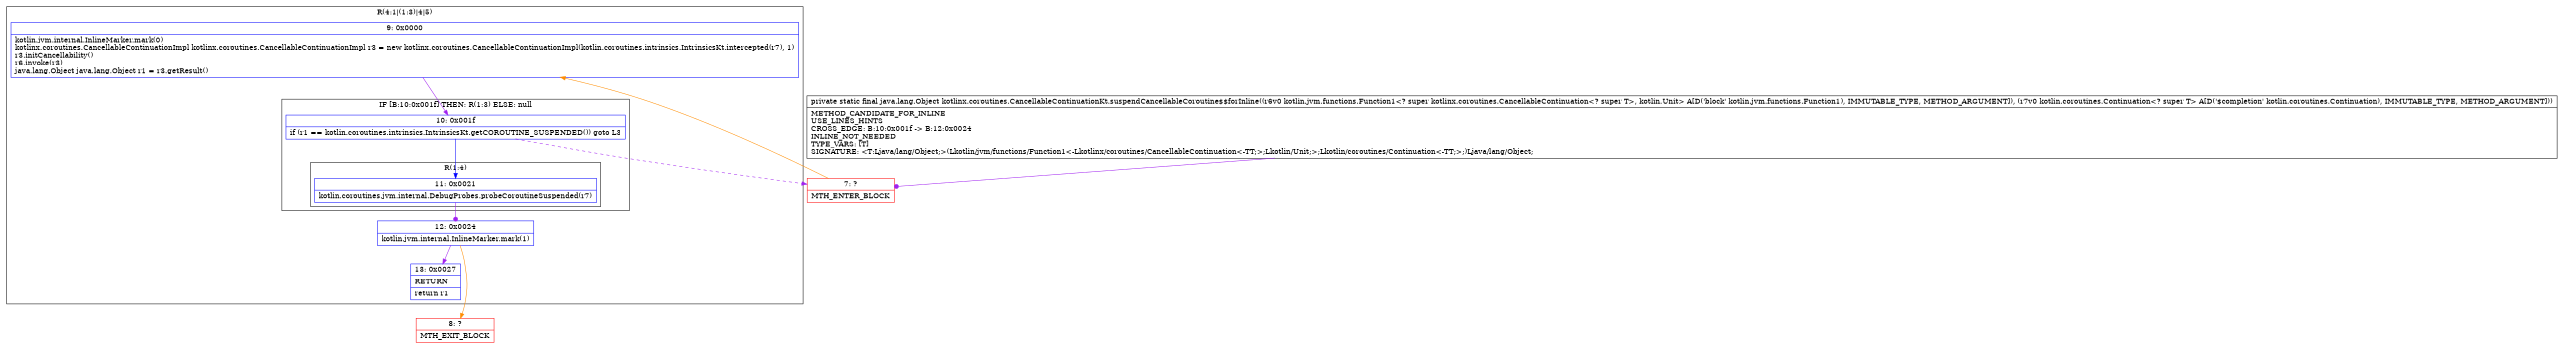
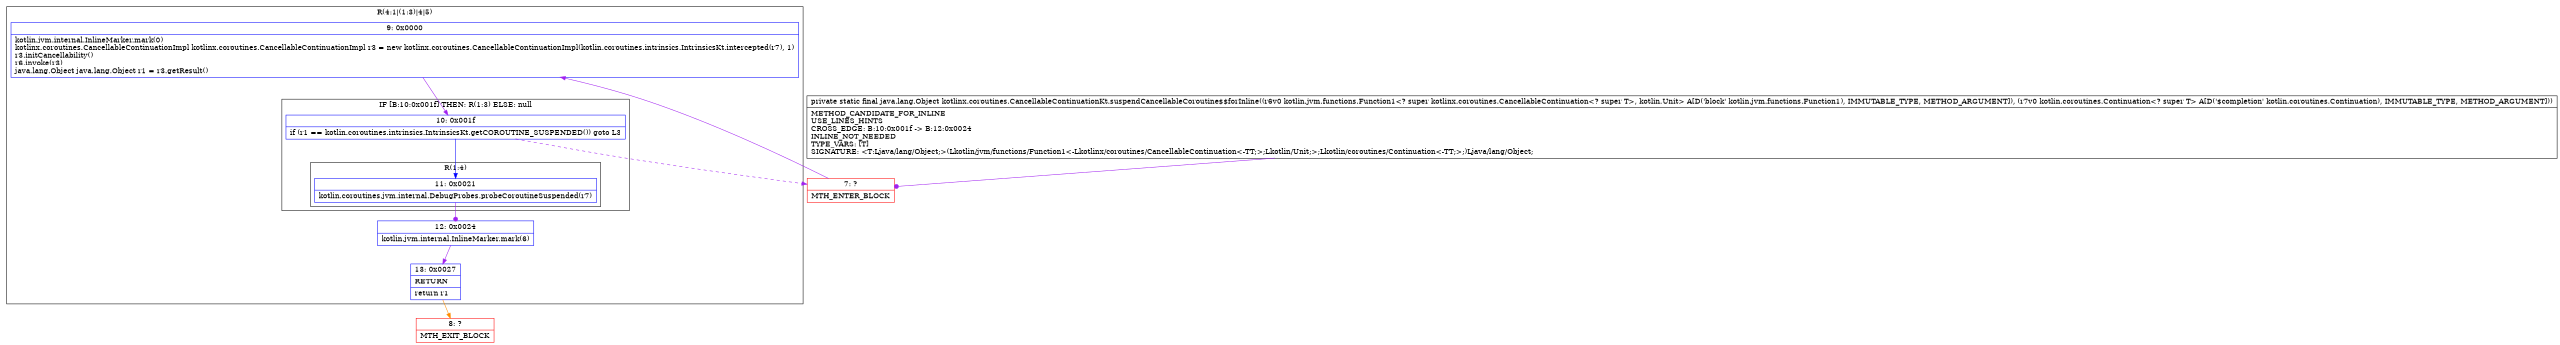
(700, 120) -> (700, 120)
(456, 239) -> (456, 239)
(467, 279) -> (446, 307)
